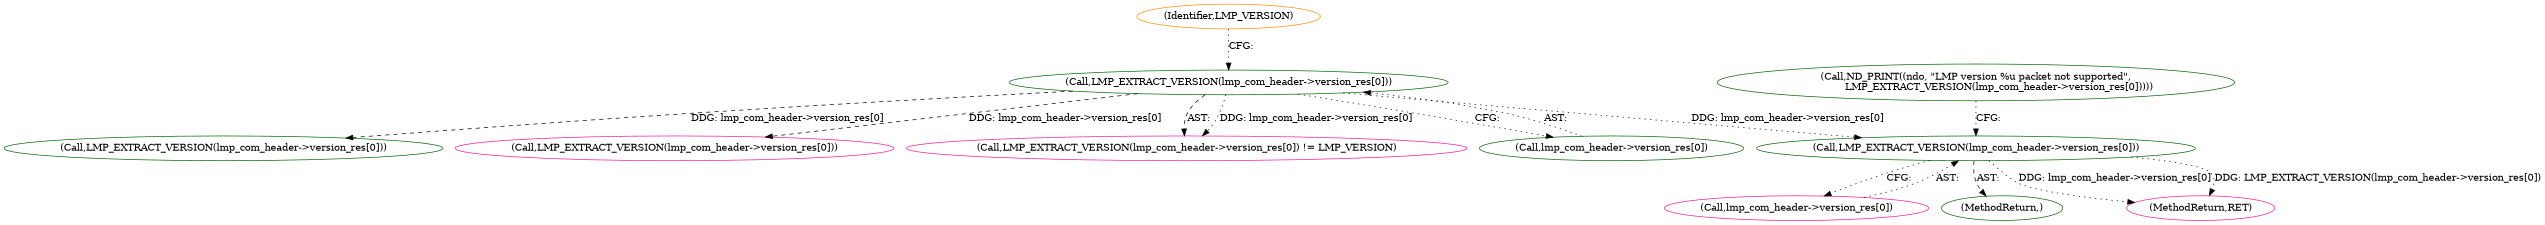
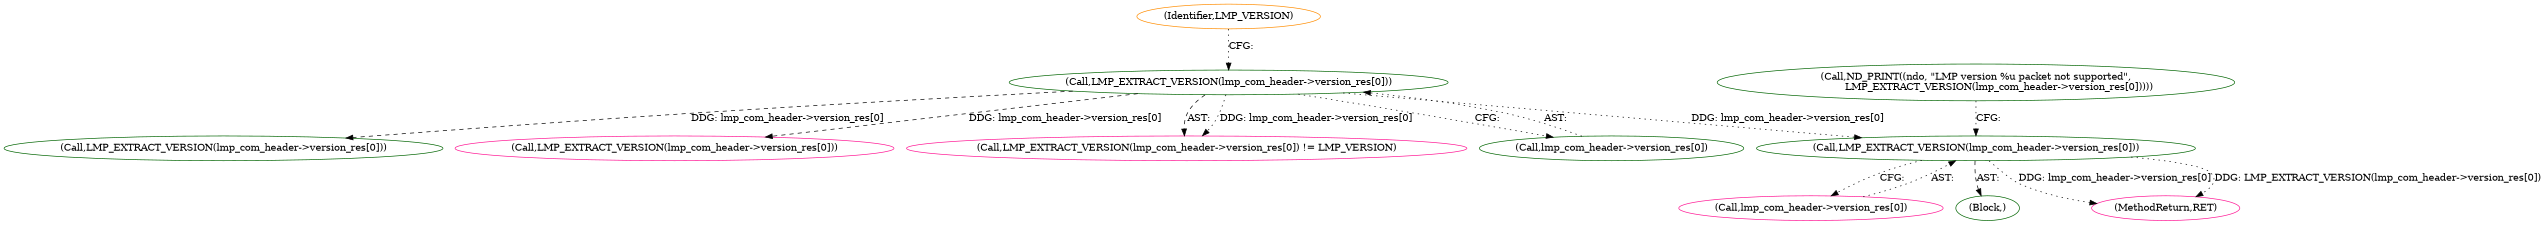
(2002, 208) -> (1988, 208)
